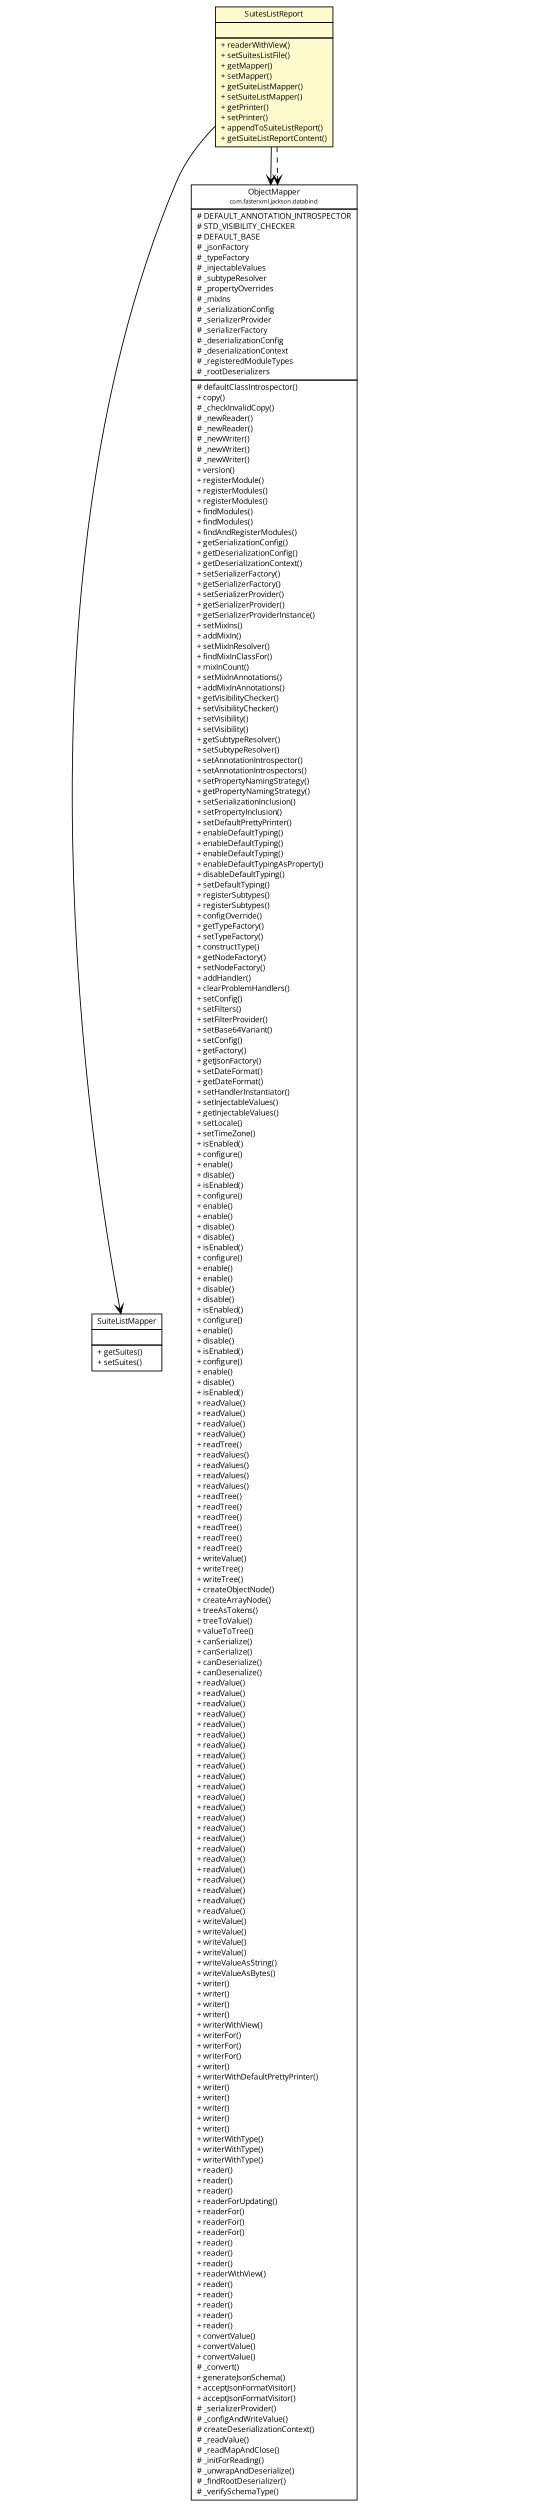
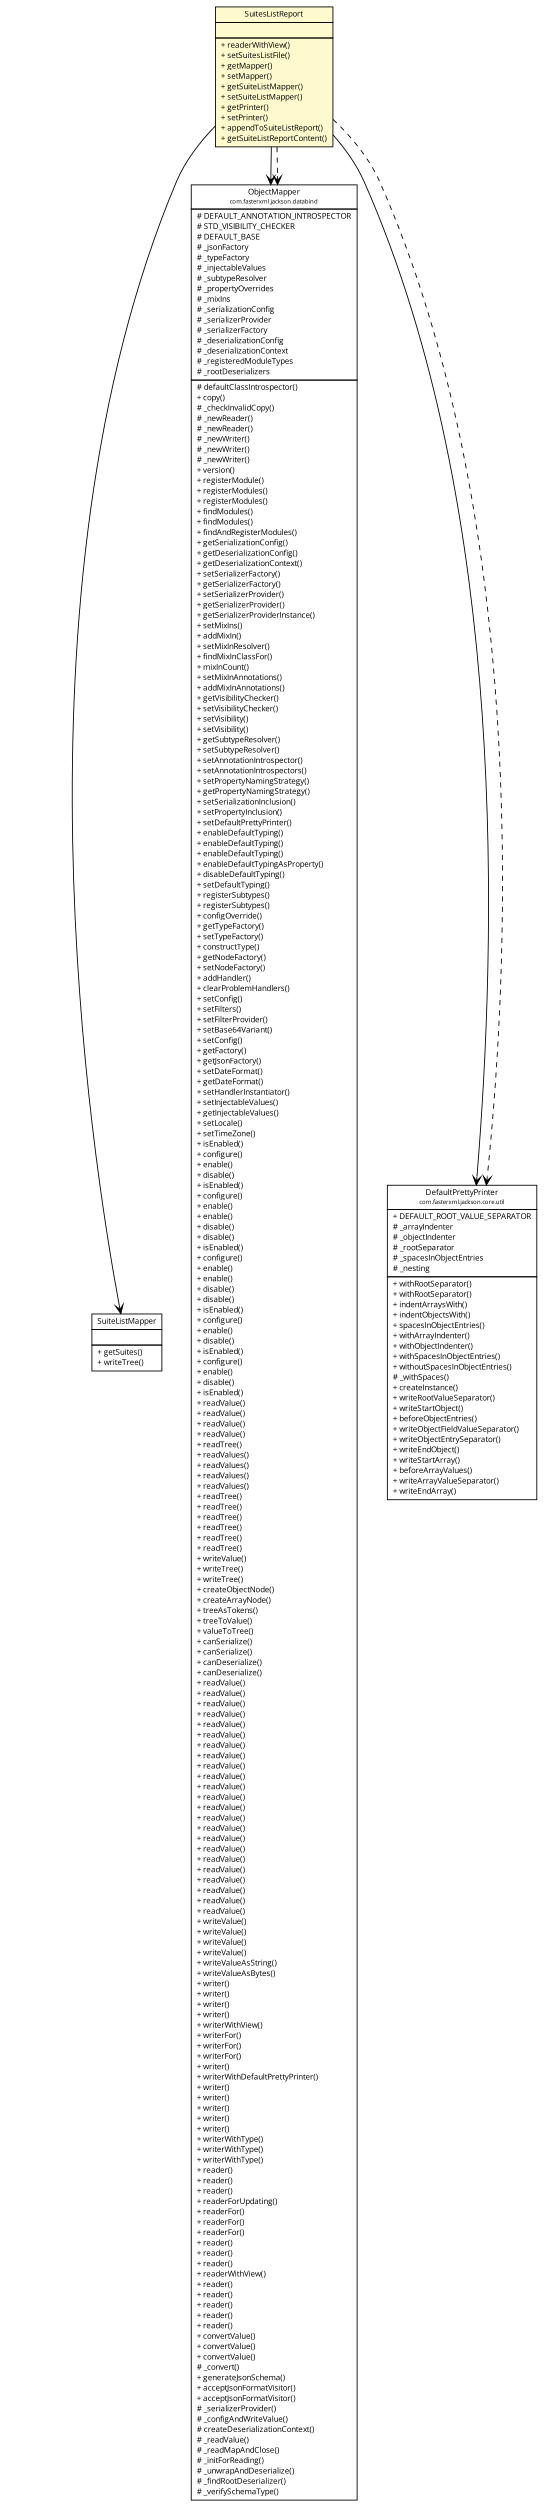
none -> (462, 1342)
(120, 1363) -> (121, 1363)
